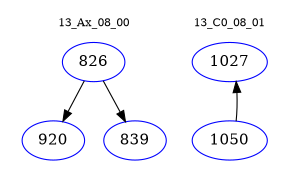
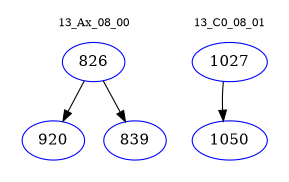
(237, 107) -> (222, 96)
